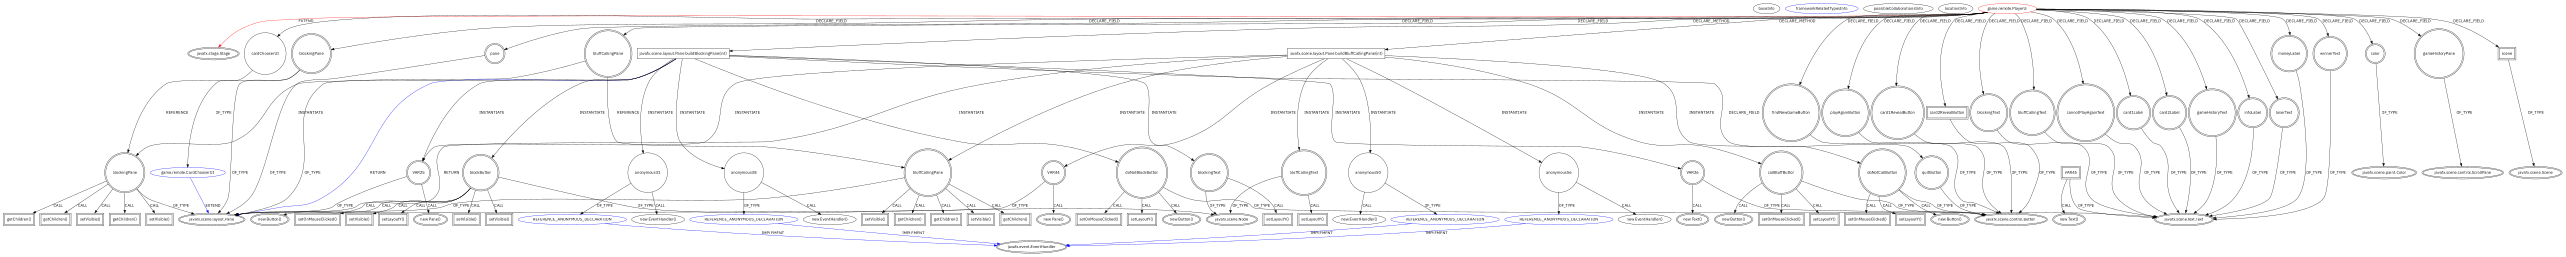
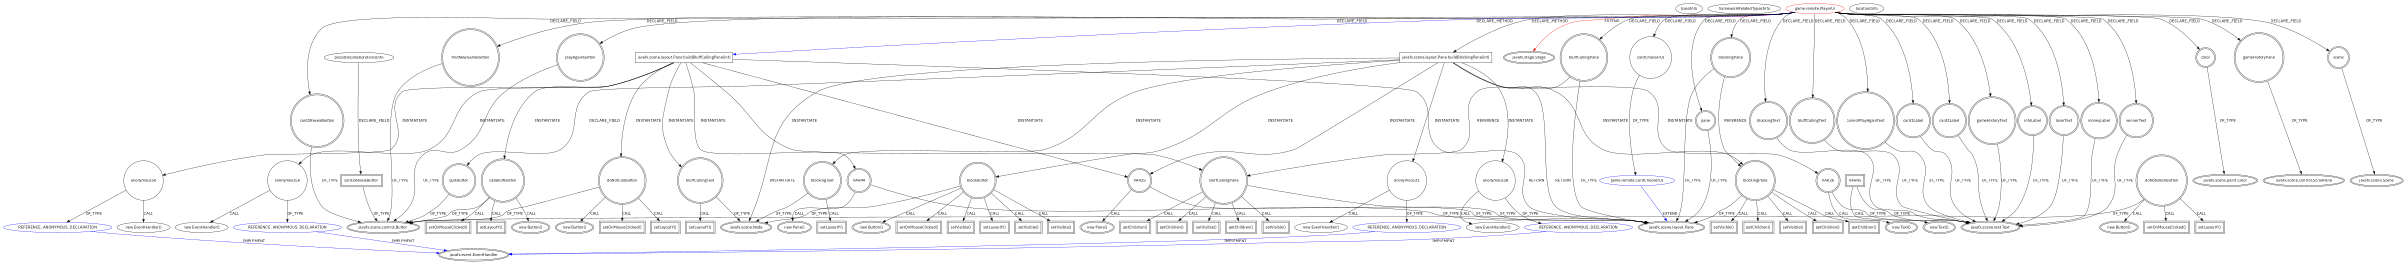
(1822, 9) -> (1744, 9)
(1688, 26) -> (1265, 27)
(1943, 44) -> (358, 117)
(2507, 54) -> (2338, 58)
(433, 83) -> (1546, 150)
(901, 129) -> (1034, 66)
